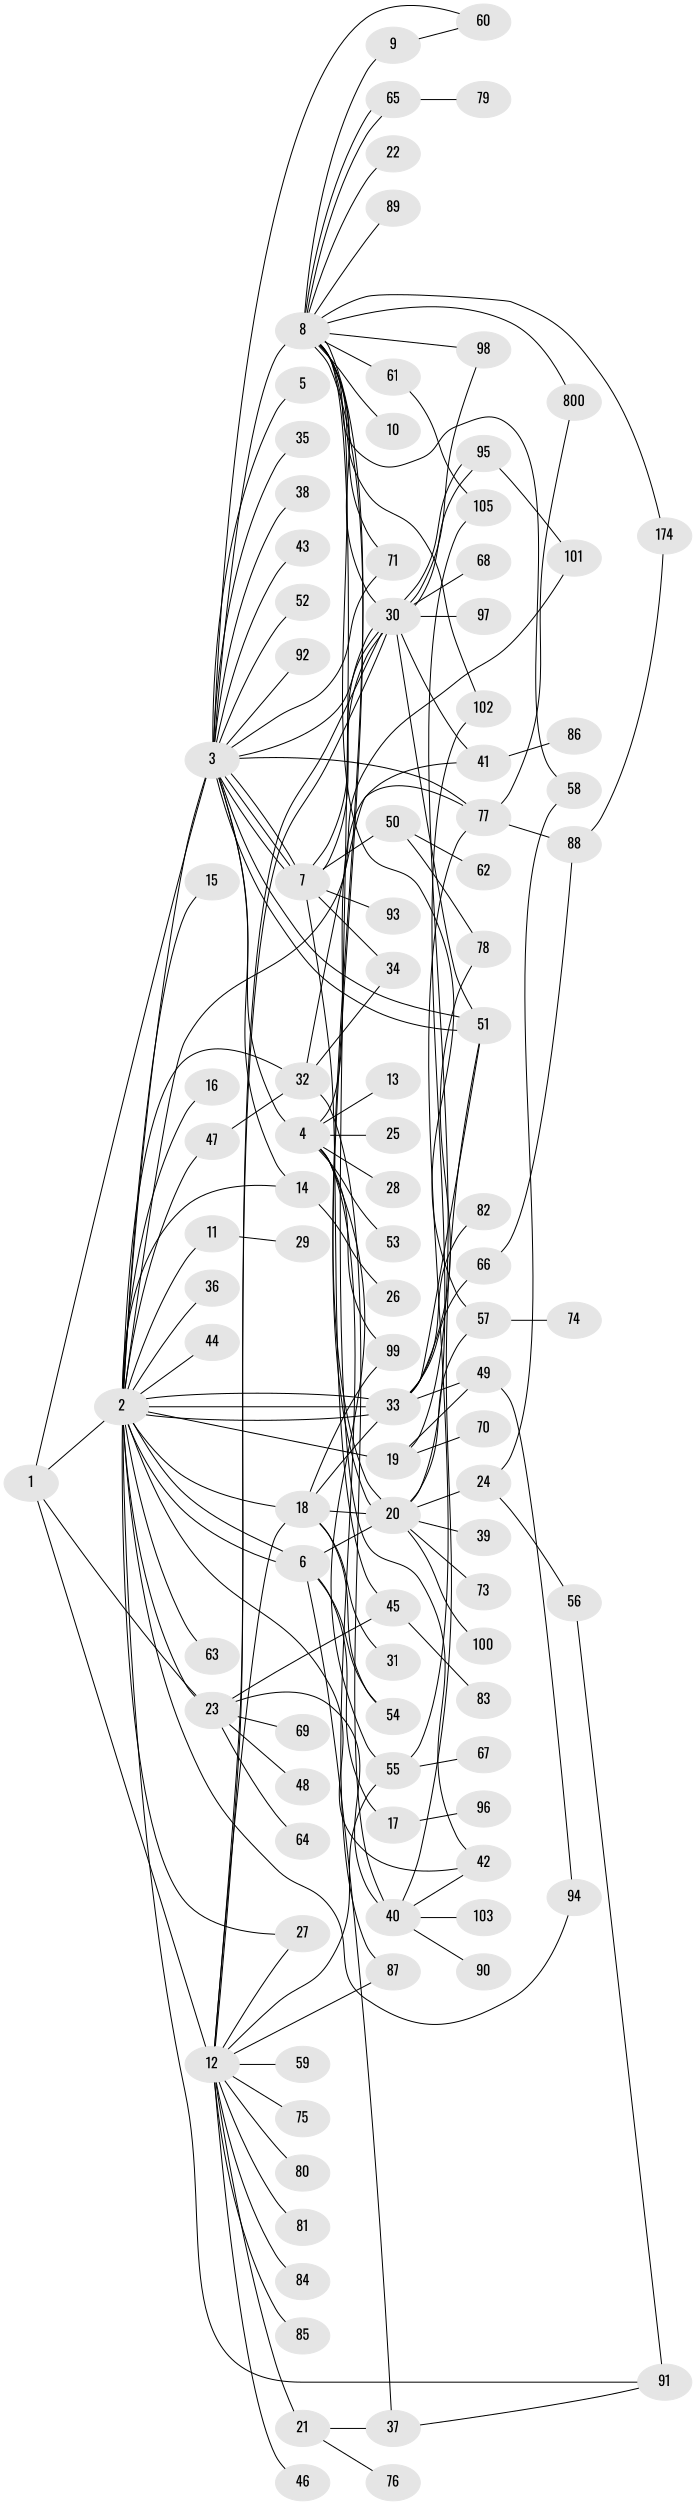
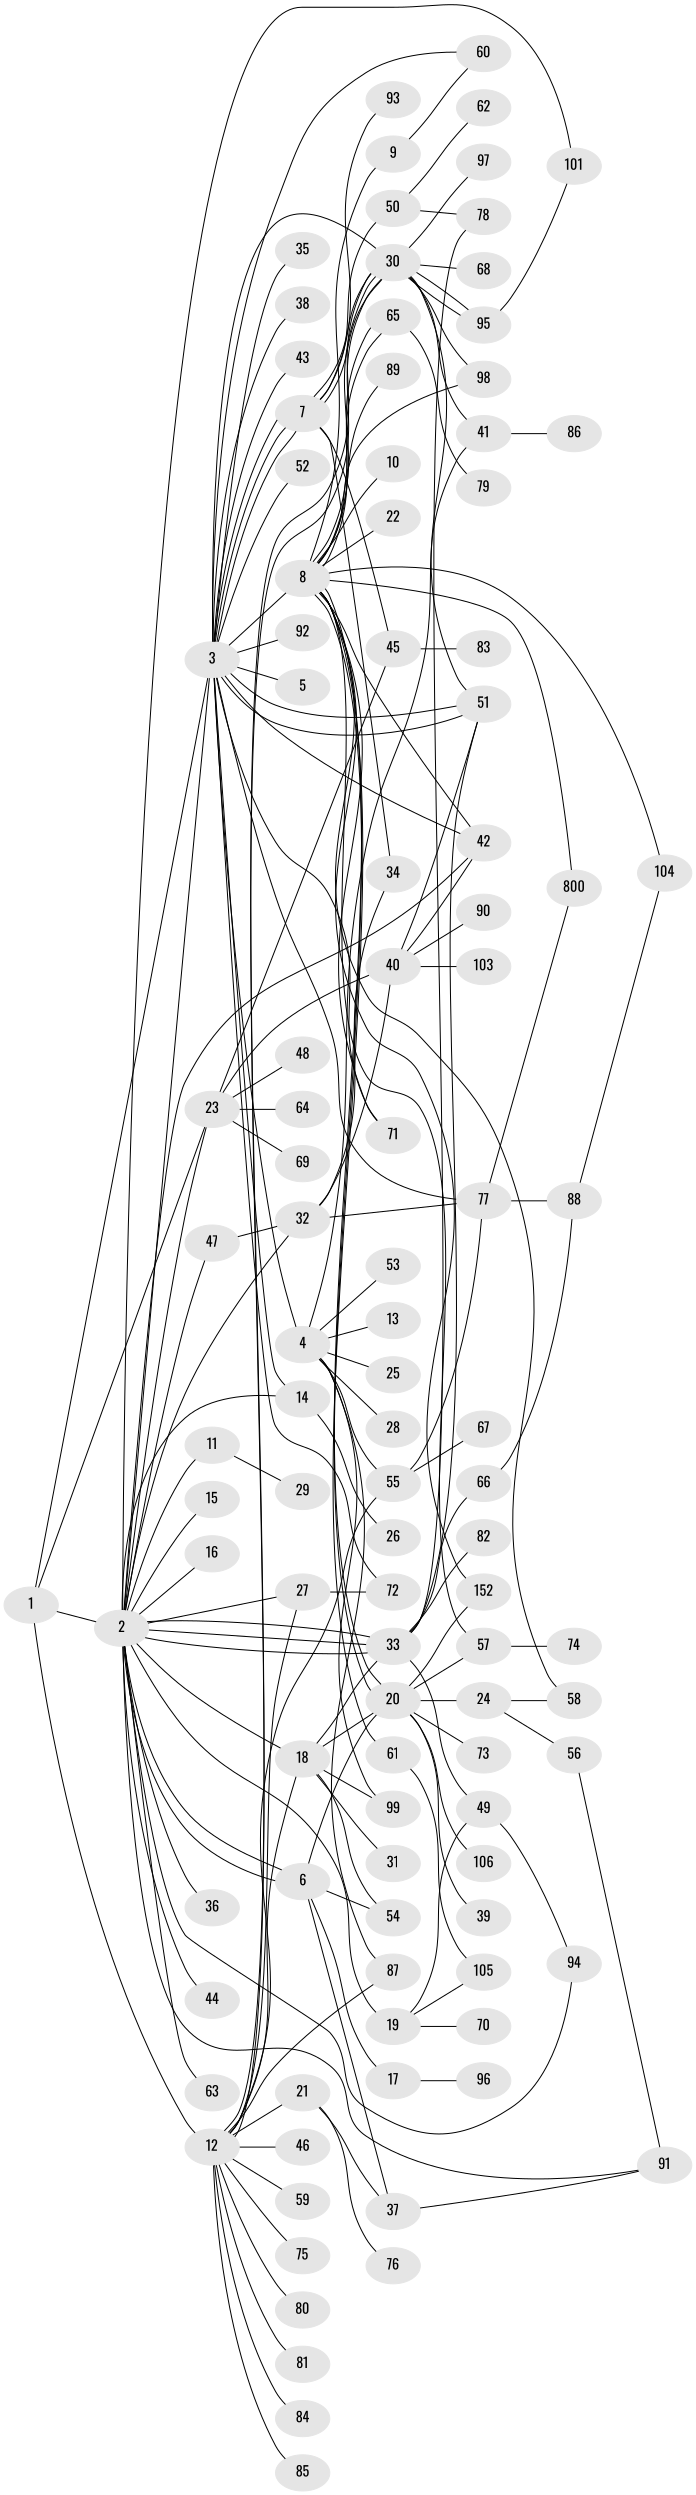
(665, 536) -> (665, 873)
(484, 709) -> (484, 1592)
none -> (333, 769)
none -> (393, 1592)
(484, 1646) -> (484, 1863)
